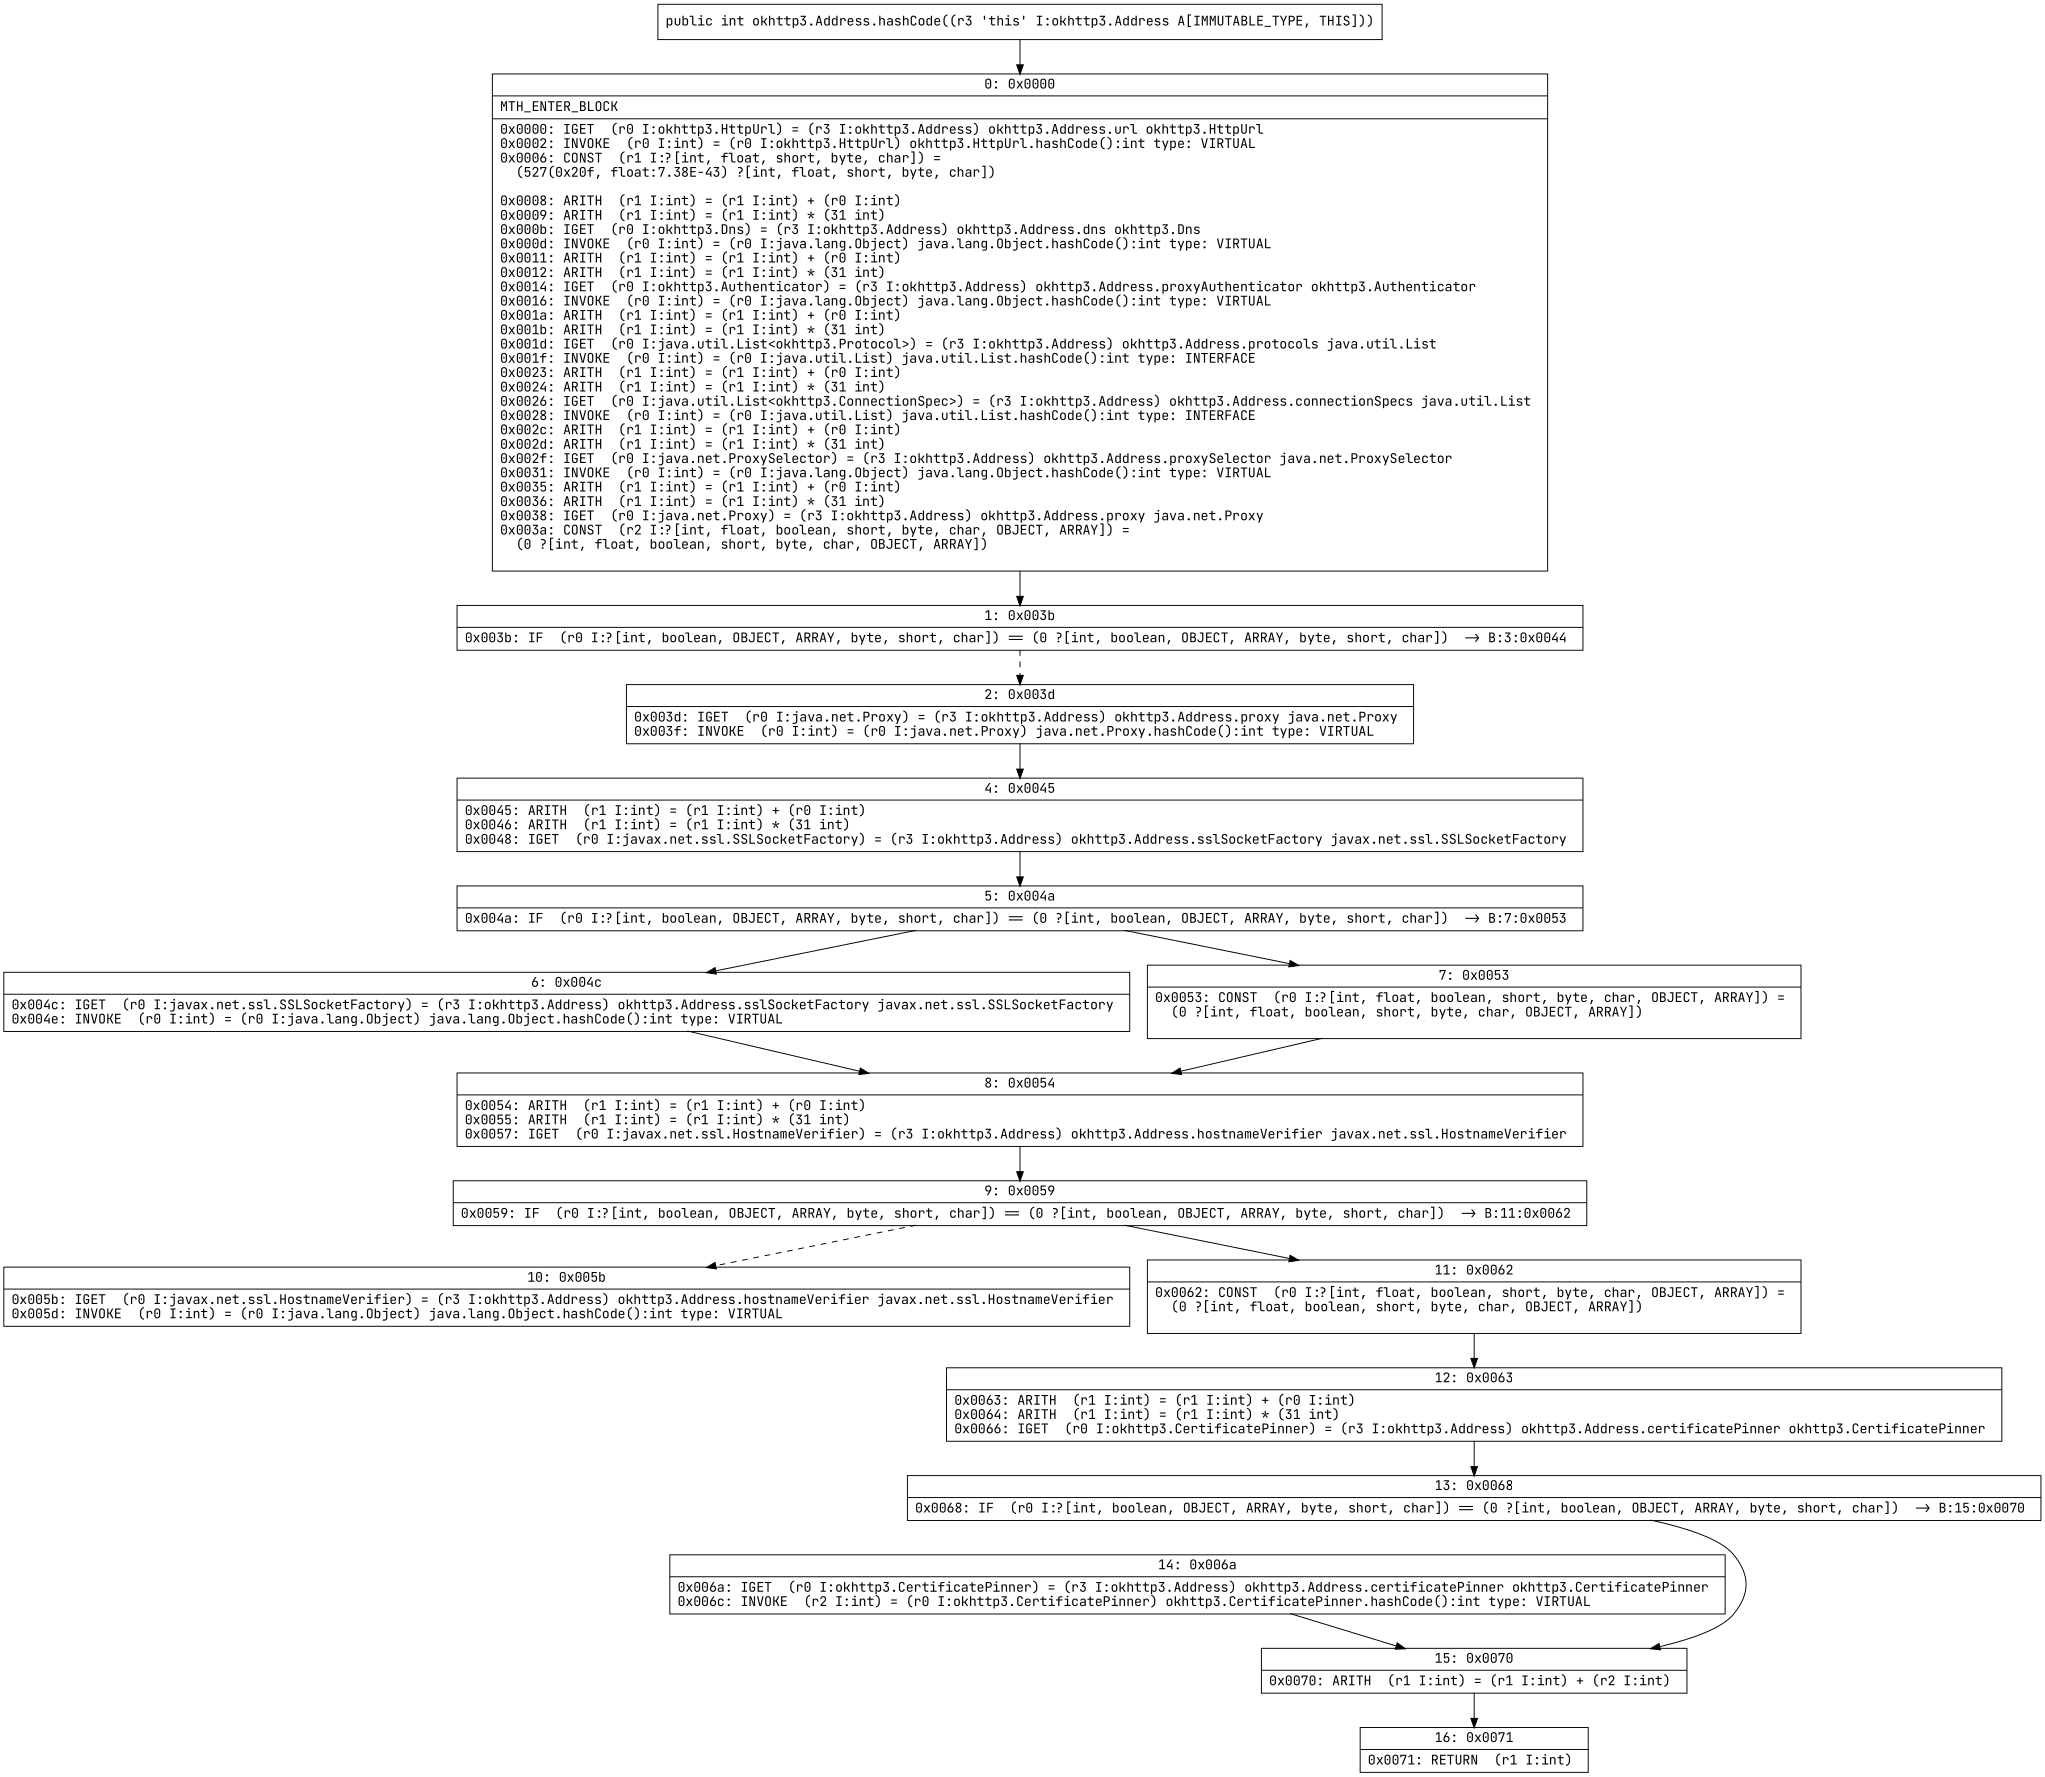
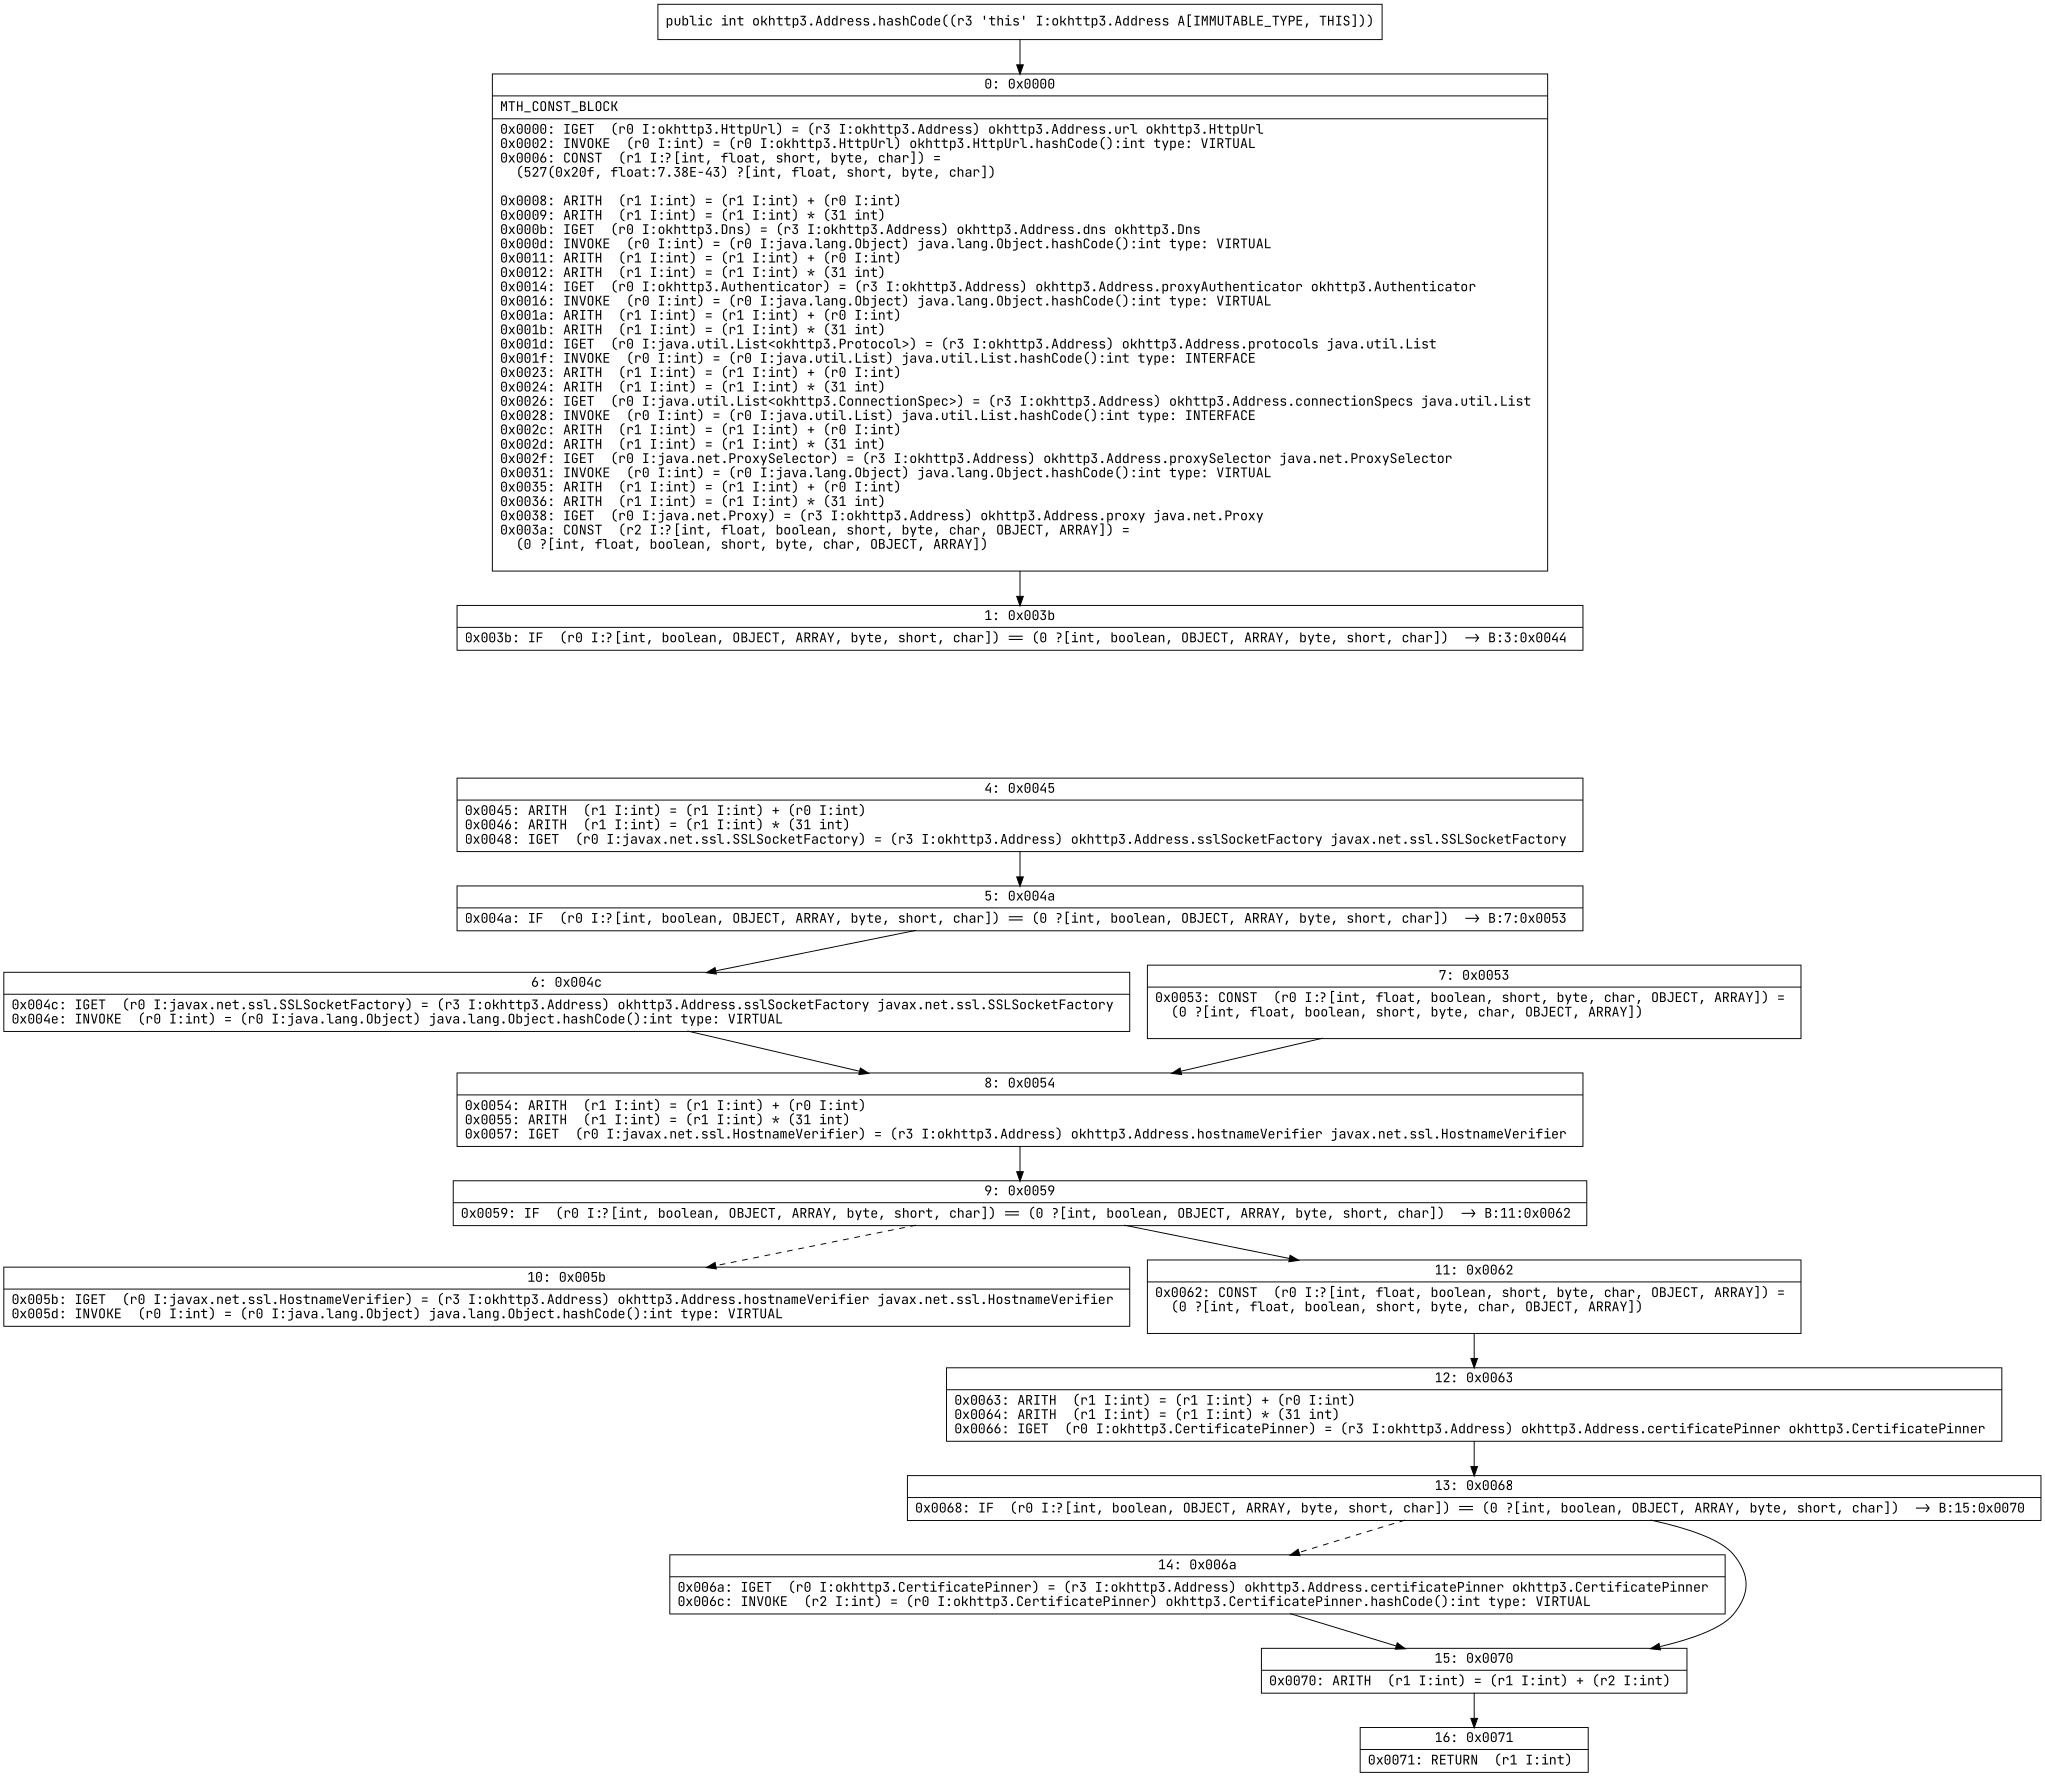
(559, 107) -> (559, 107)
(1020, 714) -> none
(1207, 947) -> none
none -> (1352, 1536)
